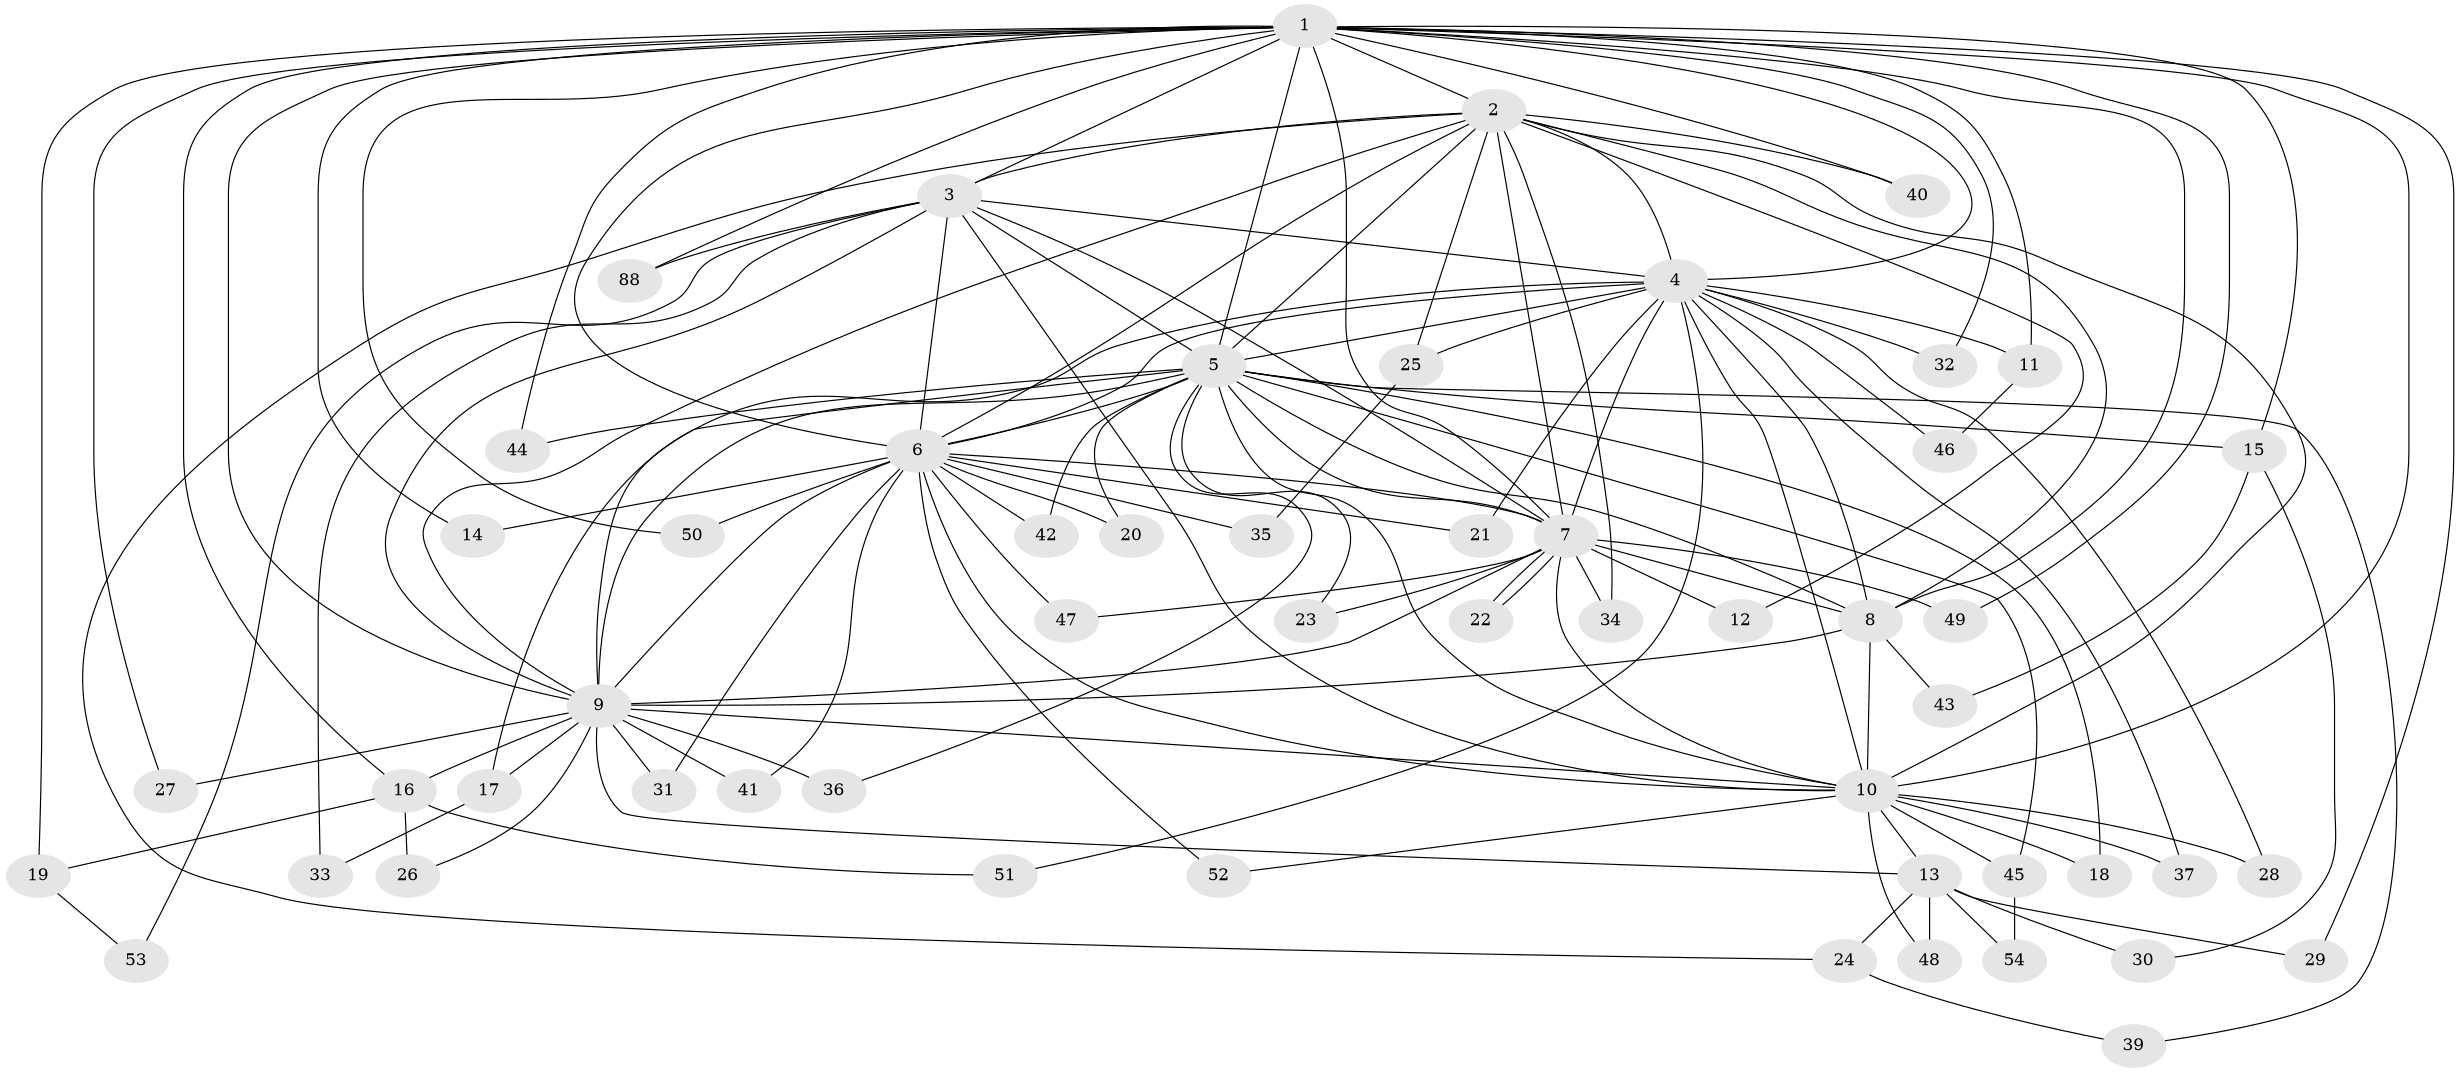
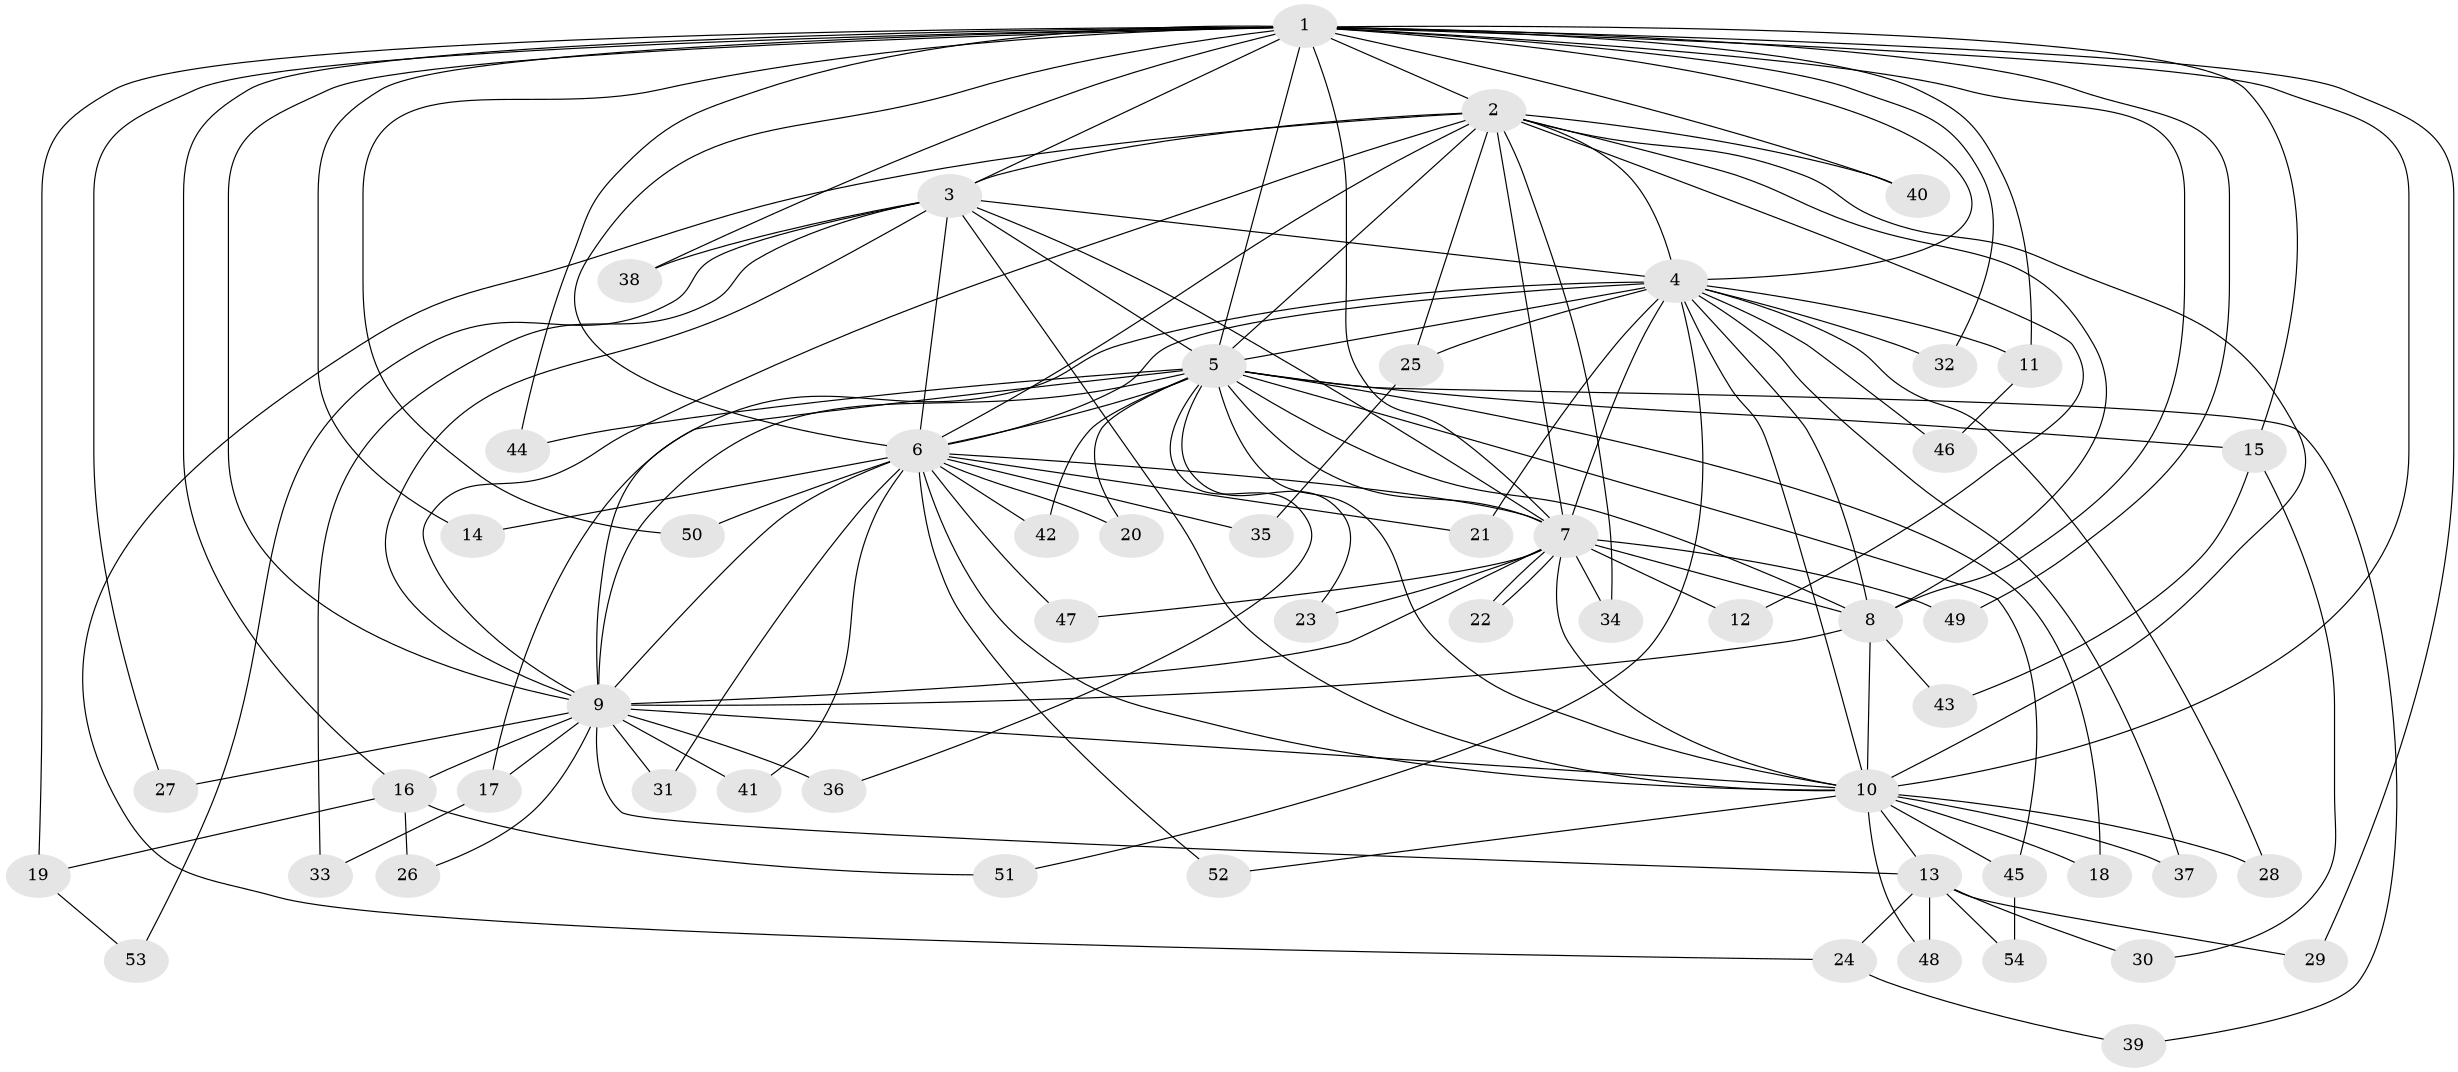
(630, 281) -> (630, 281)
